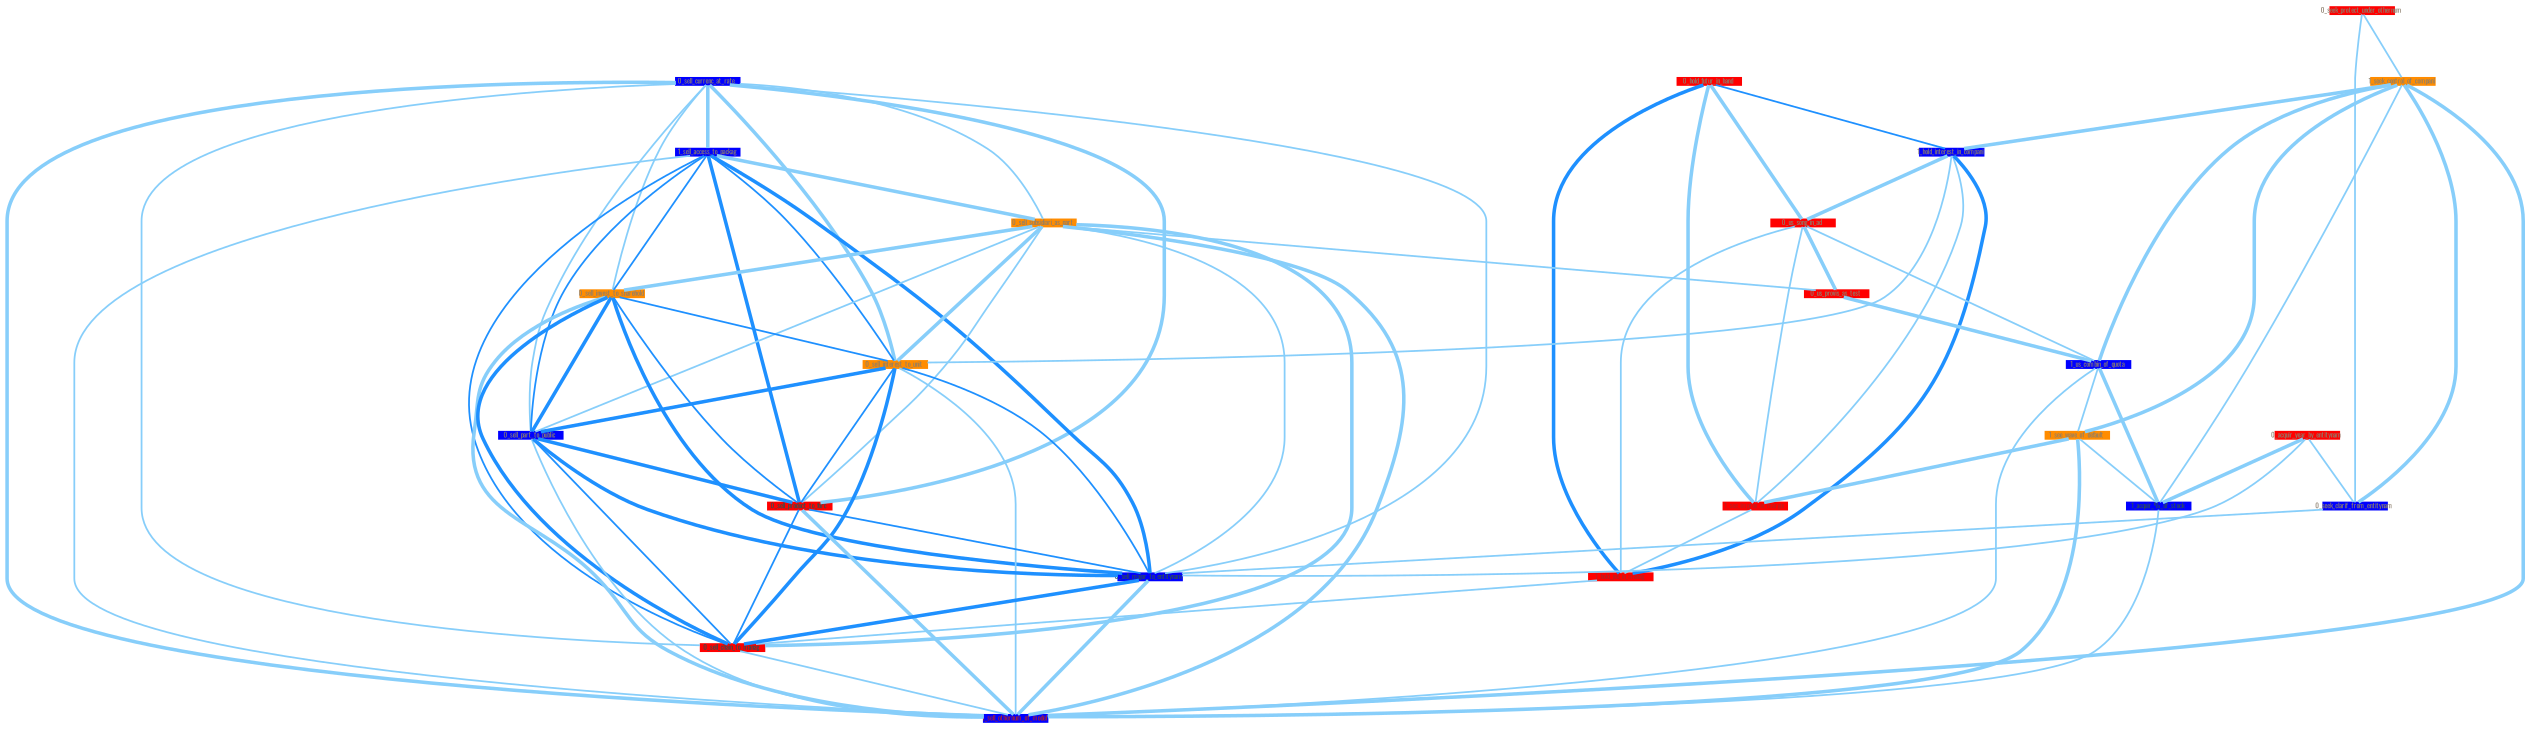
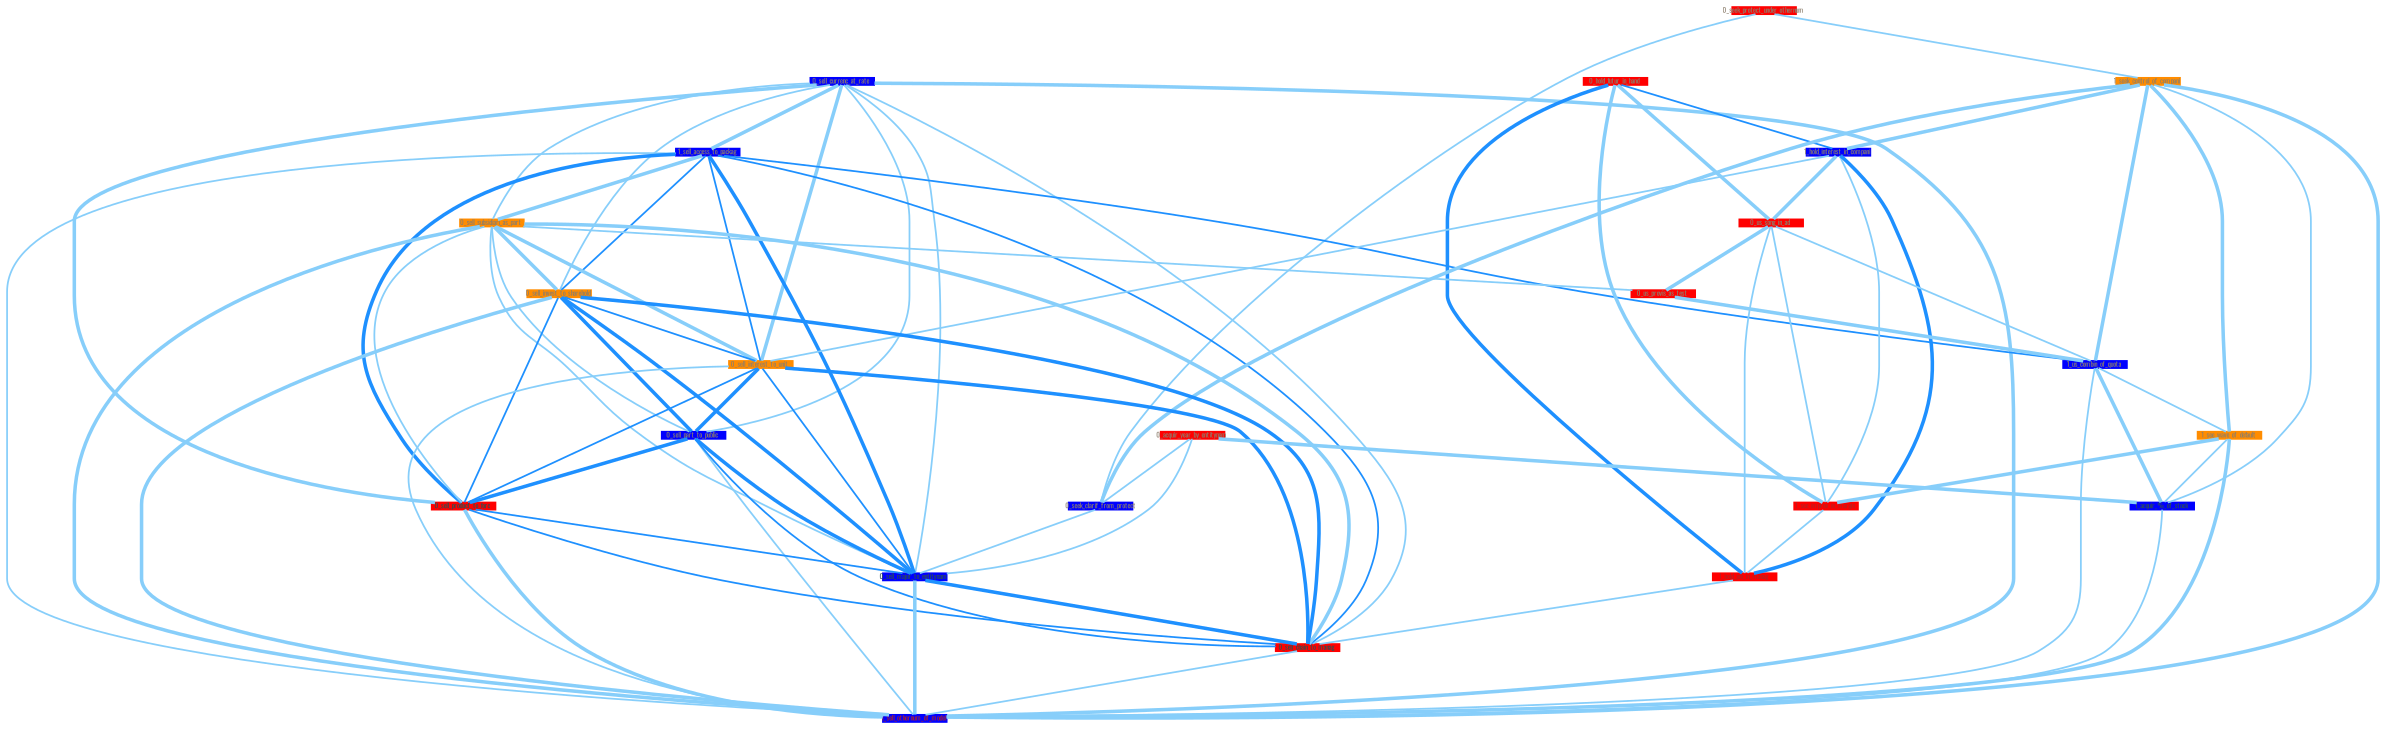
(583, 263) -> (1402, 257)
(2355, 506) -> (1101, 506)
